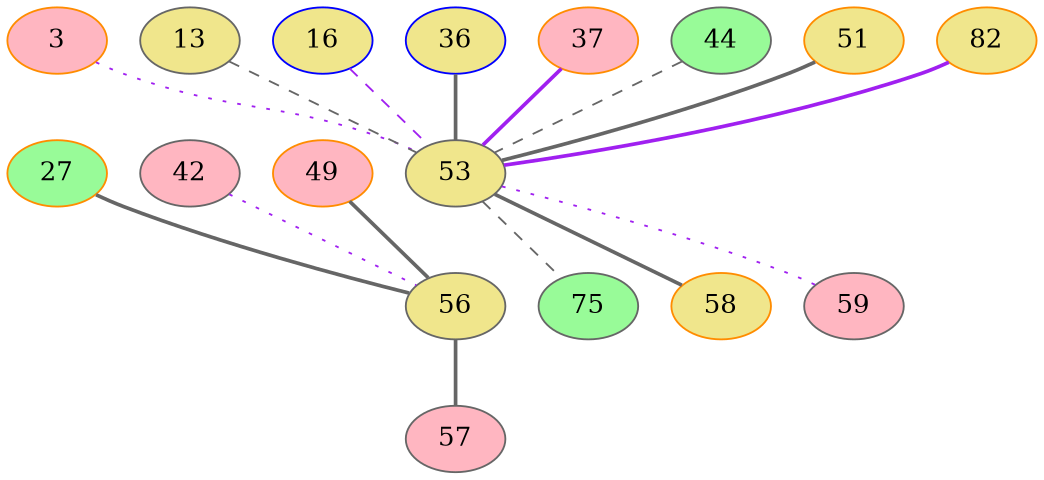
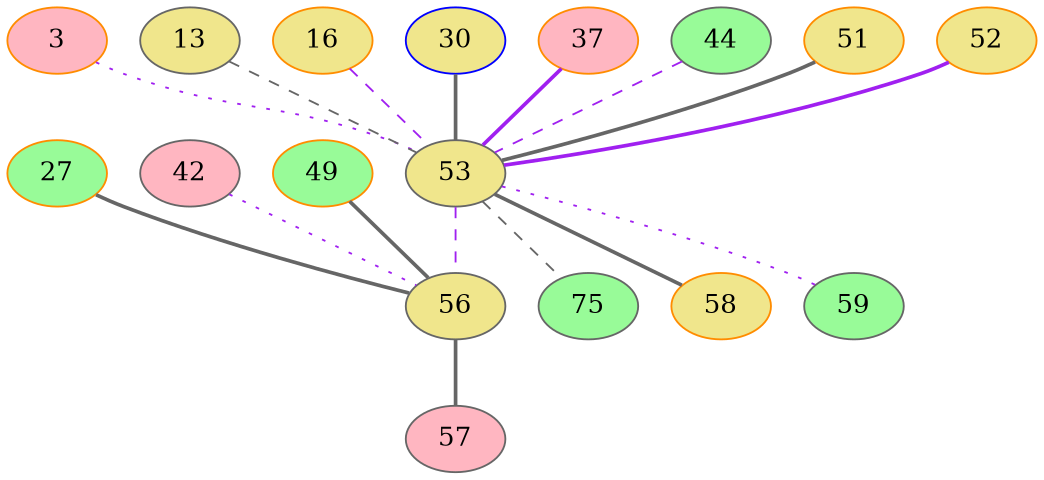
(323, 41) -> (323, 41)
(456, 41) -> (456, 41)
(987, 41) -> (987, 41)
(588, 107) -> (588, 107)
(323, 173) -> (323, 173)
none -> (456, 240)
(854, 306) -> (854, 306)
